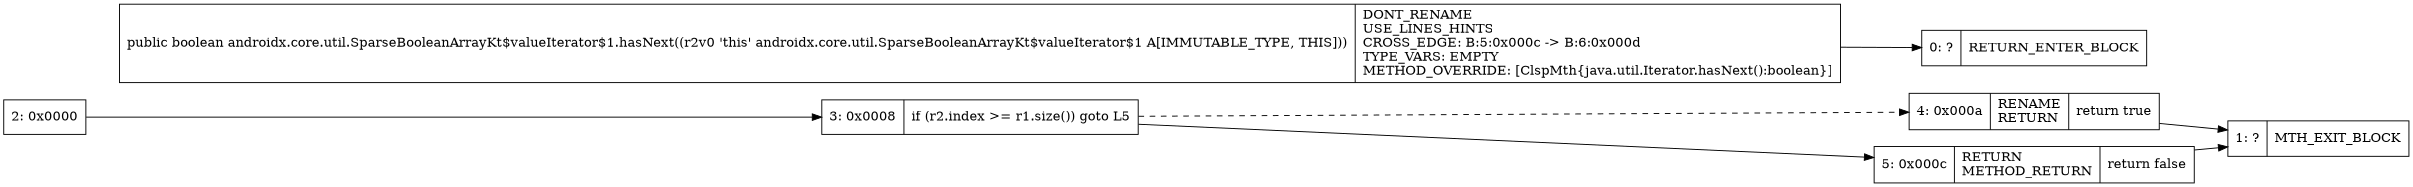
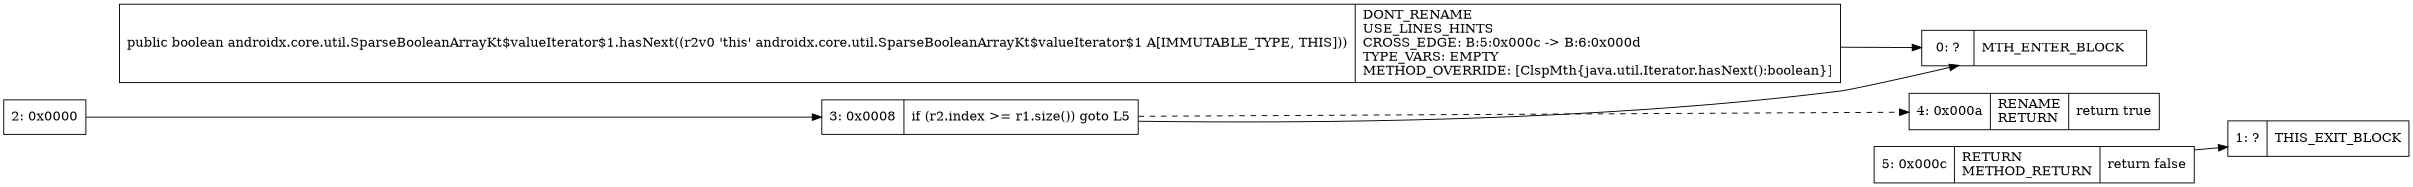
(2054, 48) -> (2053, 48)
(2189, 126) -> none
(2338, 138) -> (2338, 138)
(1501, 141) -> (1668, 108)
